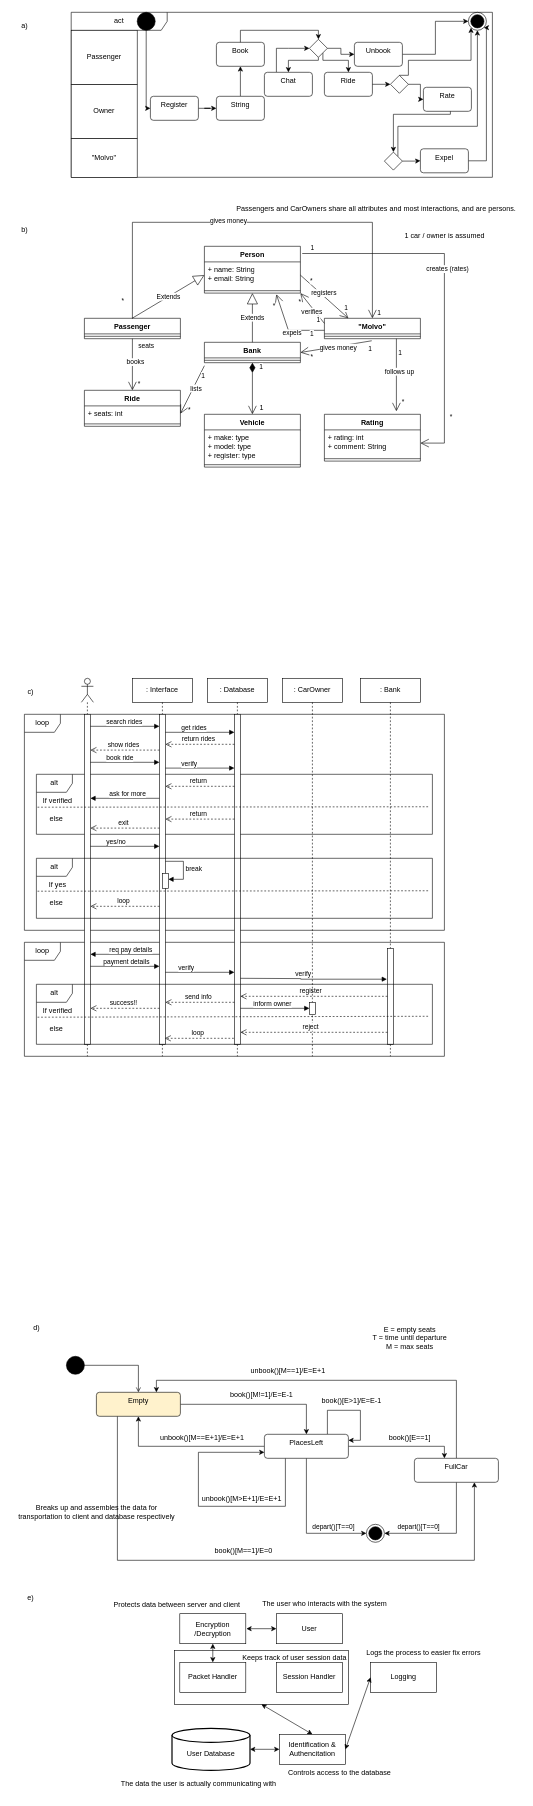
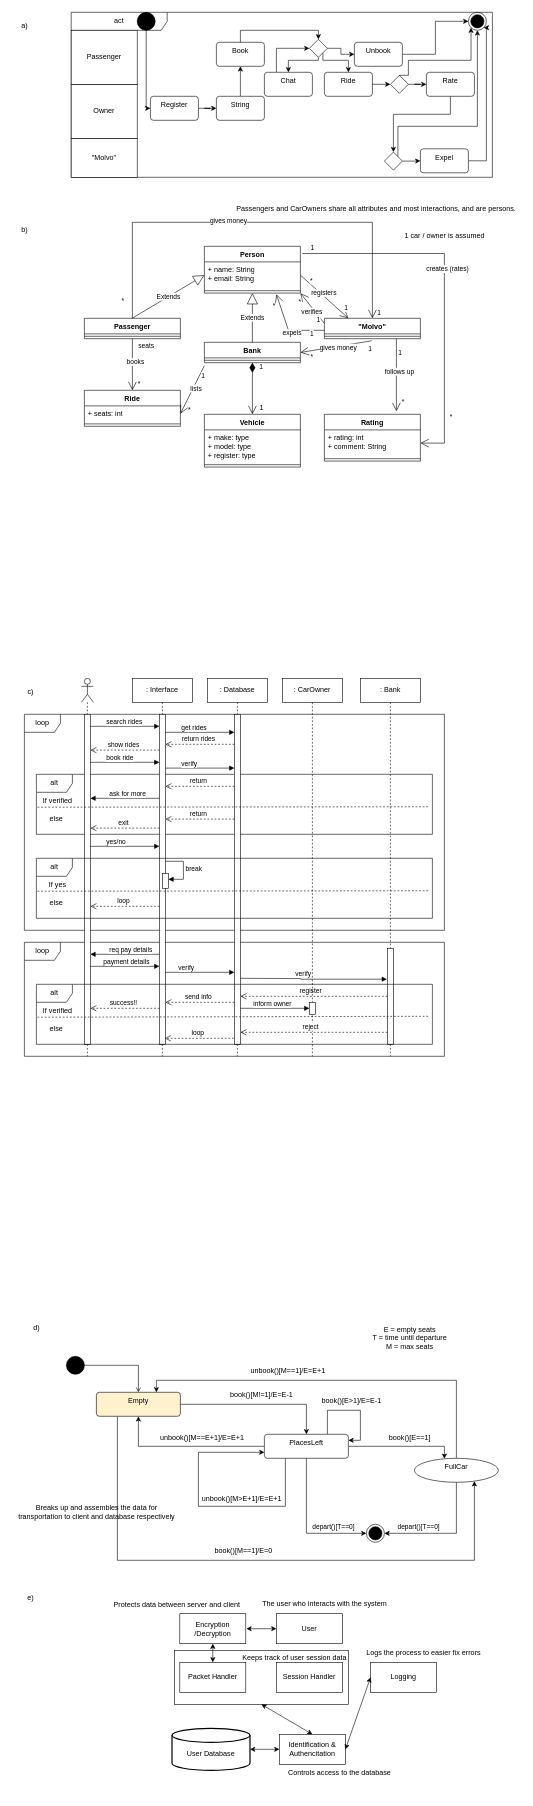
(447, 99) -> (450, 84)
(456, 1470) -> (456, 1470)
(198, 1784) -> none
